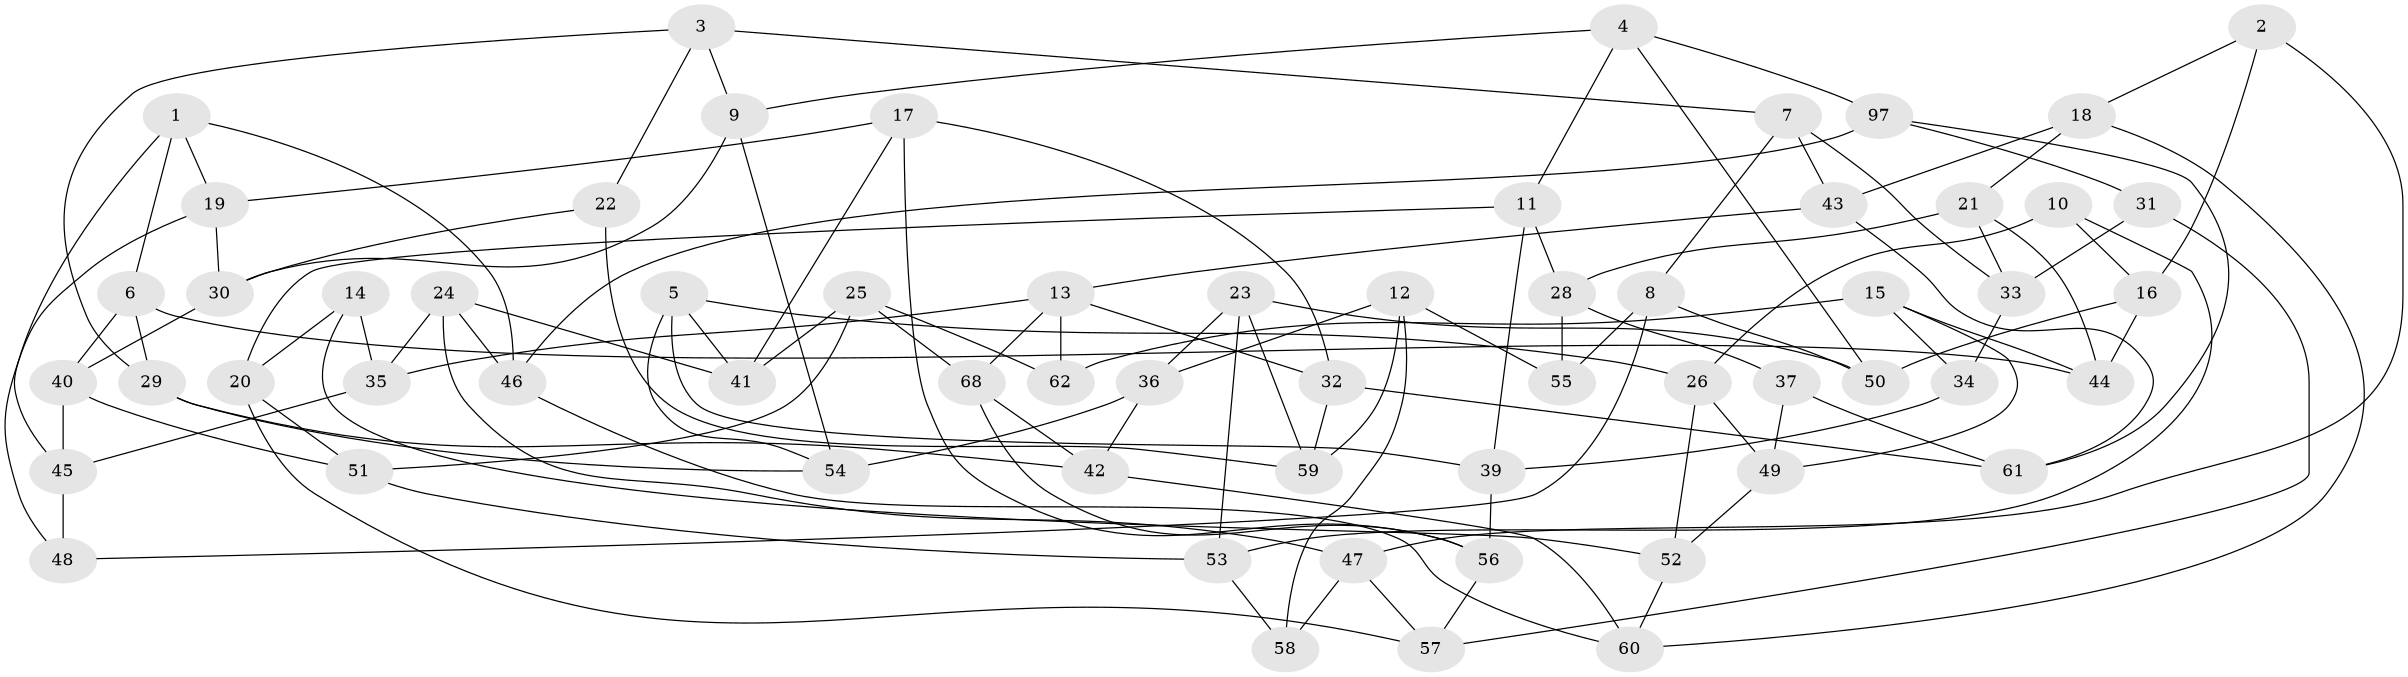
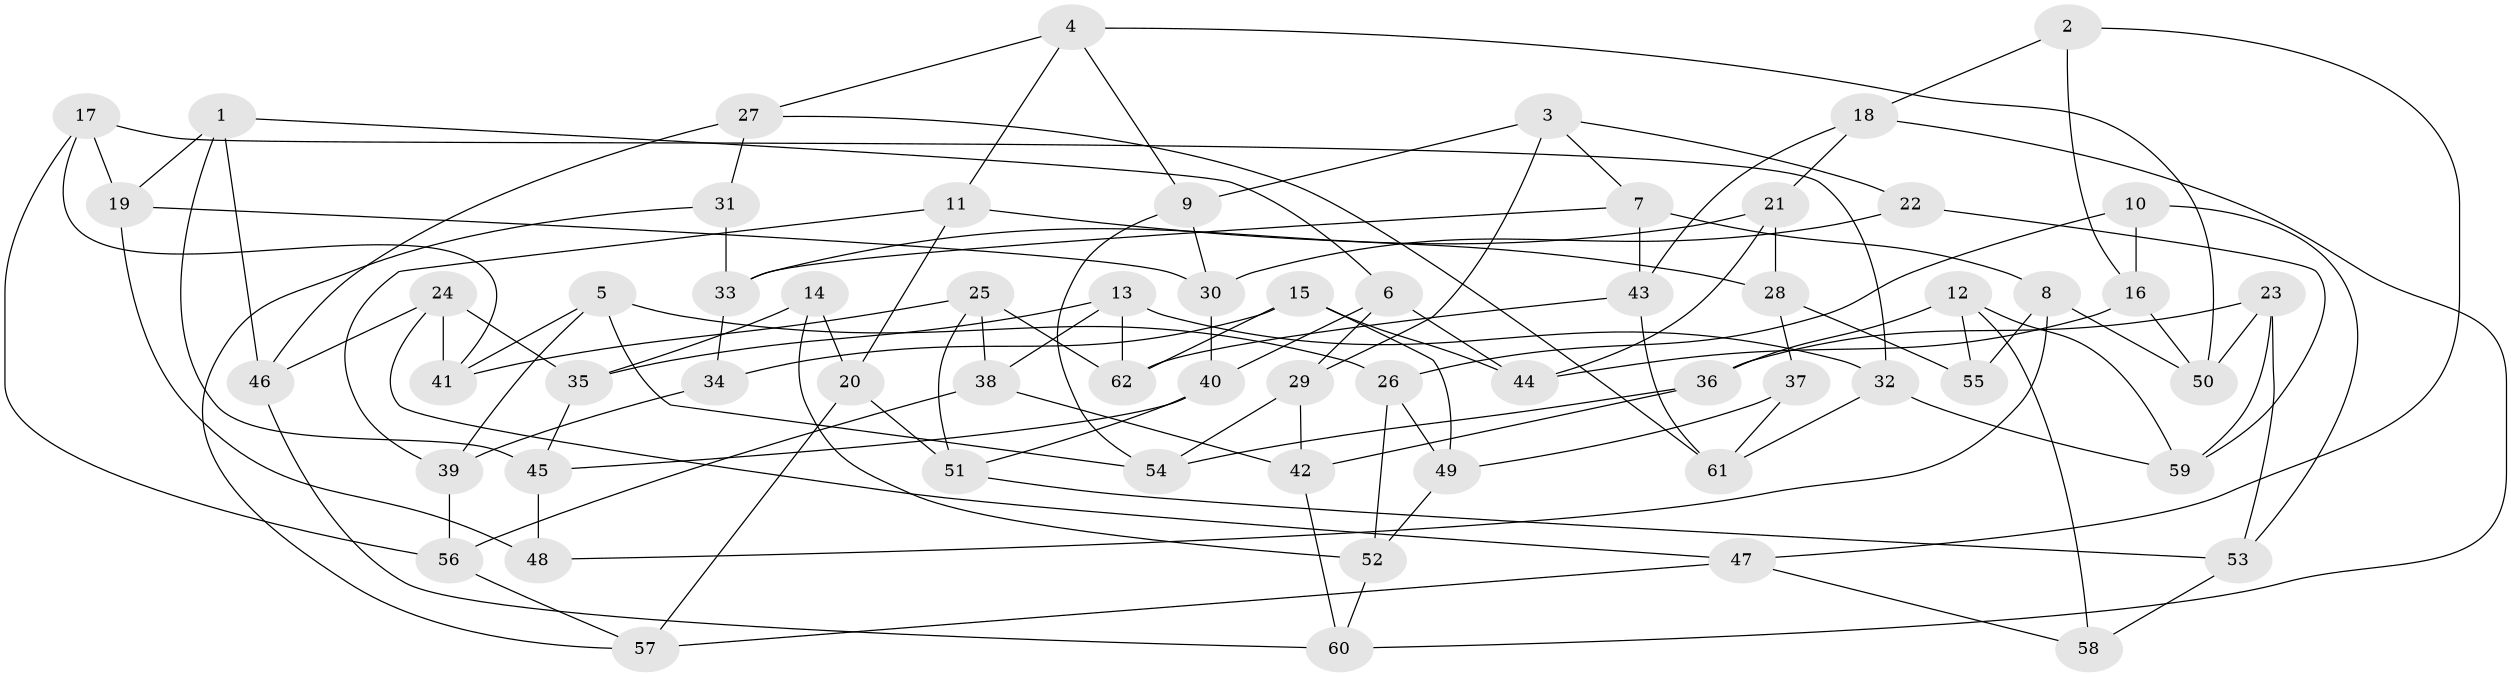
(1879, 116) -> (749, 116)
(1446, 243) -> (1387, 323)
(972, 383) -> (987, 383)
